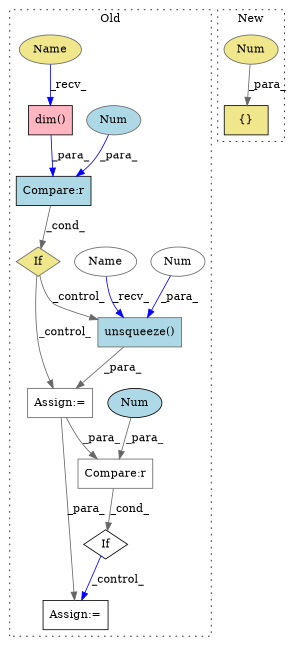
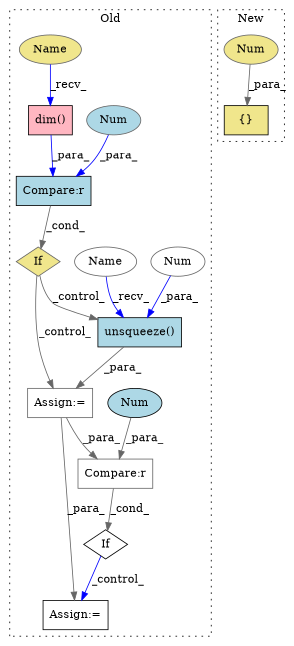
(140, 332) -> (140, 332)
